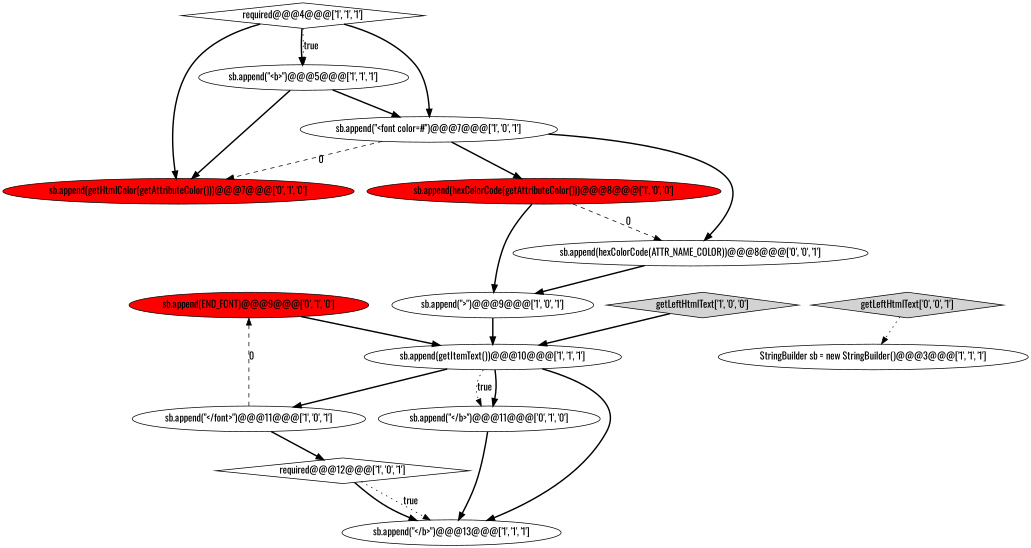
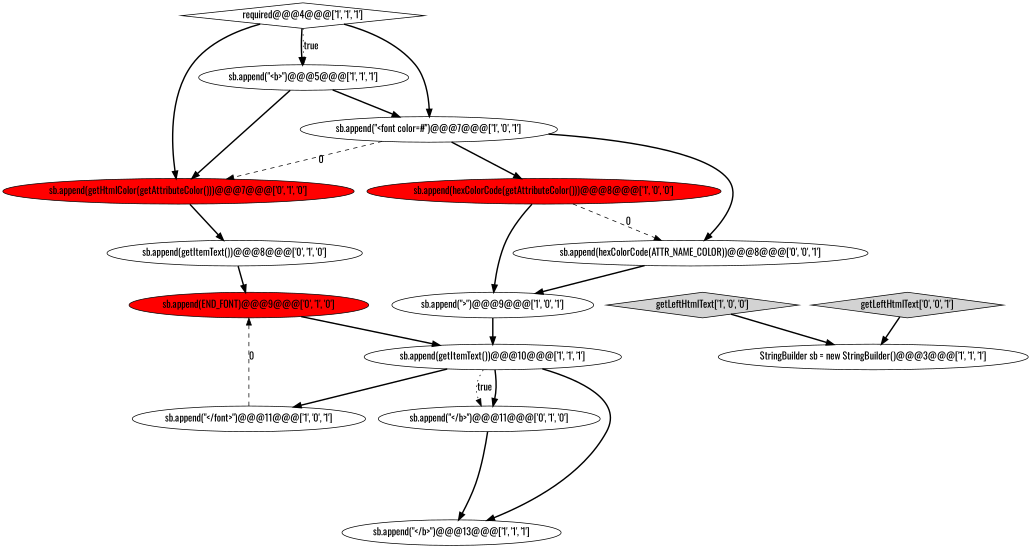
none -> (235, 253)
(608, 328) -> (779, 328)
(893, 328) -> (893, 328)
(343, 471) -> none
